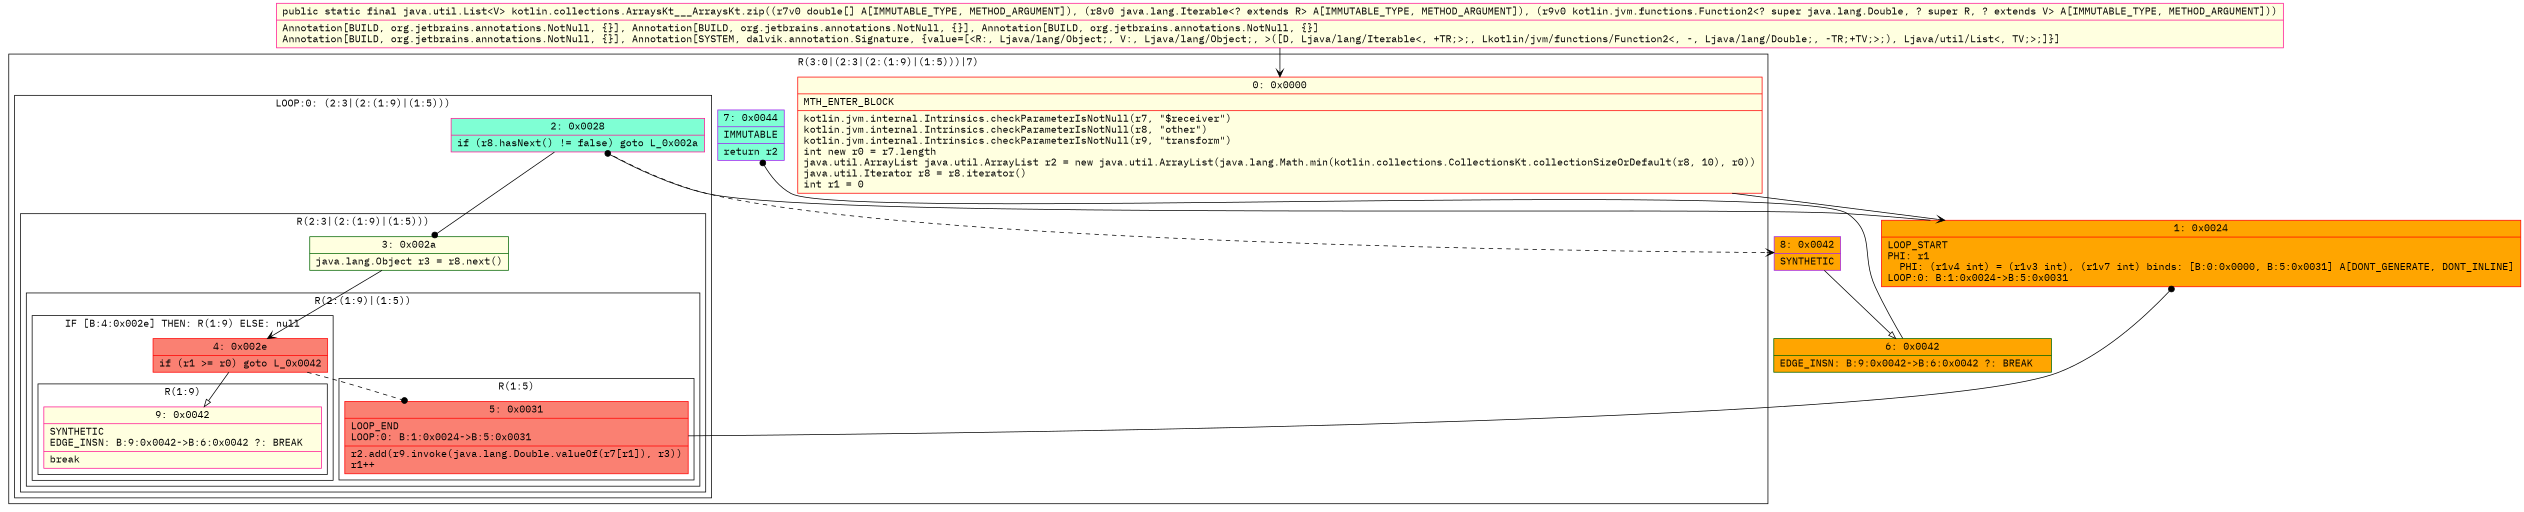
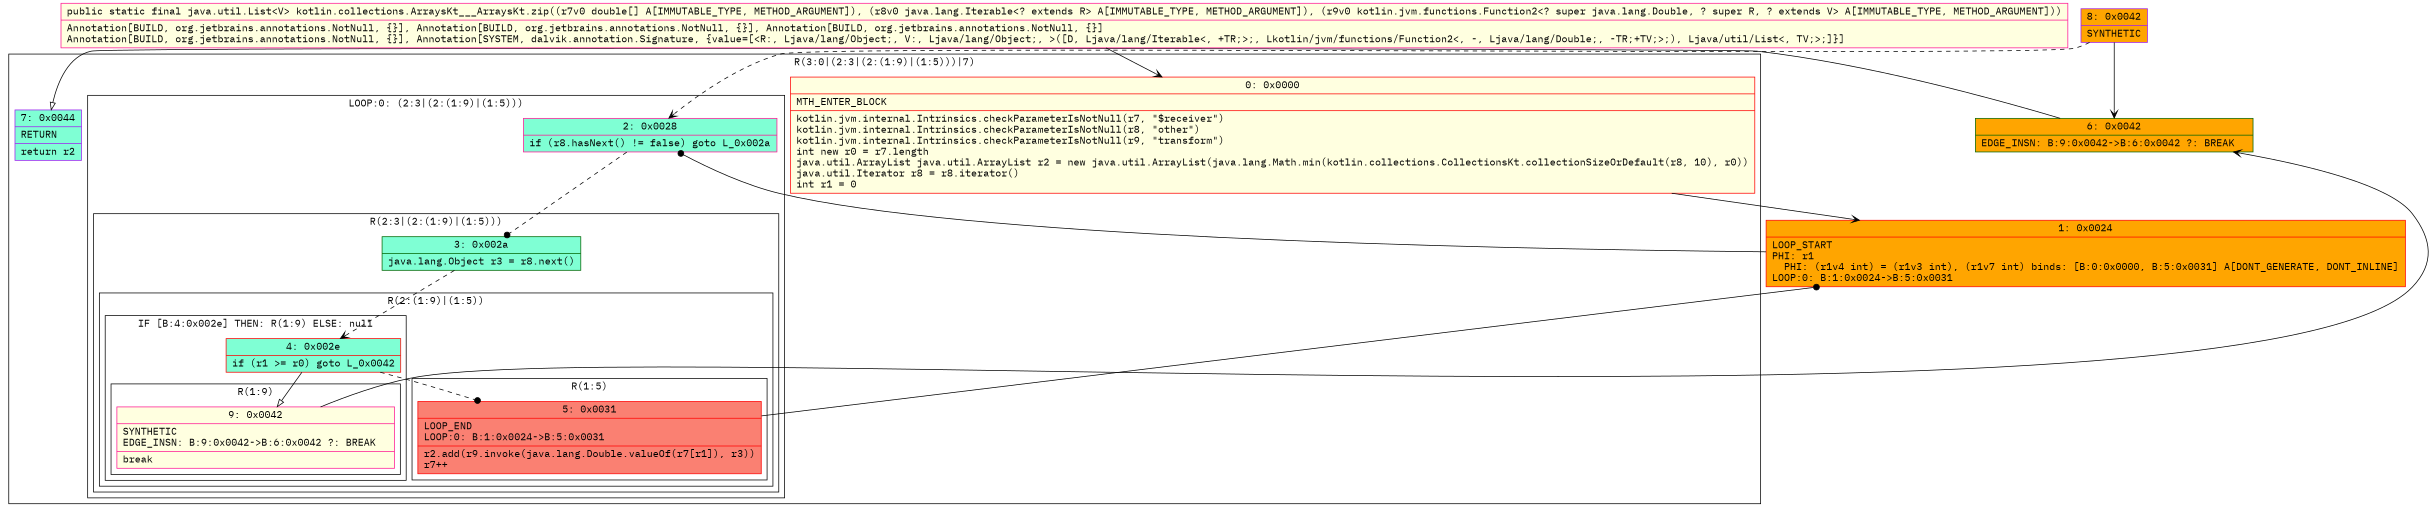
(751, 135) -> (39, 135)
(496, 193) -> (568, 193)
(1370, 201) -> (790, 48)
(1181, 238) -> (1375, 51)
(409, 254) -> (481, 254)
(1857, 302) -> (2114, 77)
(328, 303) -> (401, 303)
(240, 355) -> (313, 355)
none -> (1503, 376)
(363, 465) -> (436, 465)
